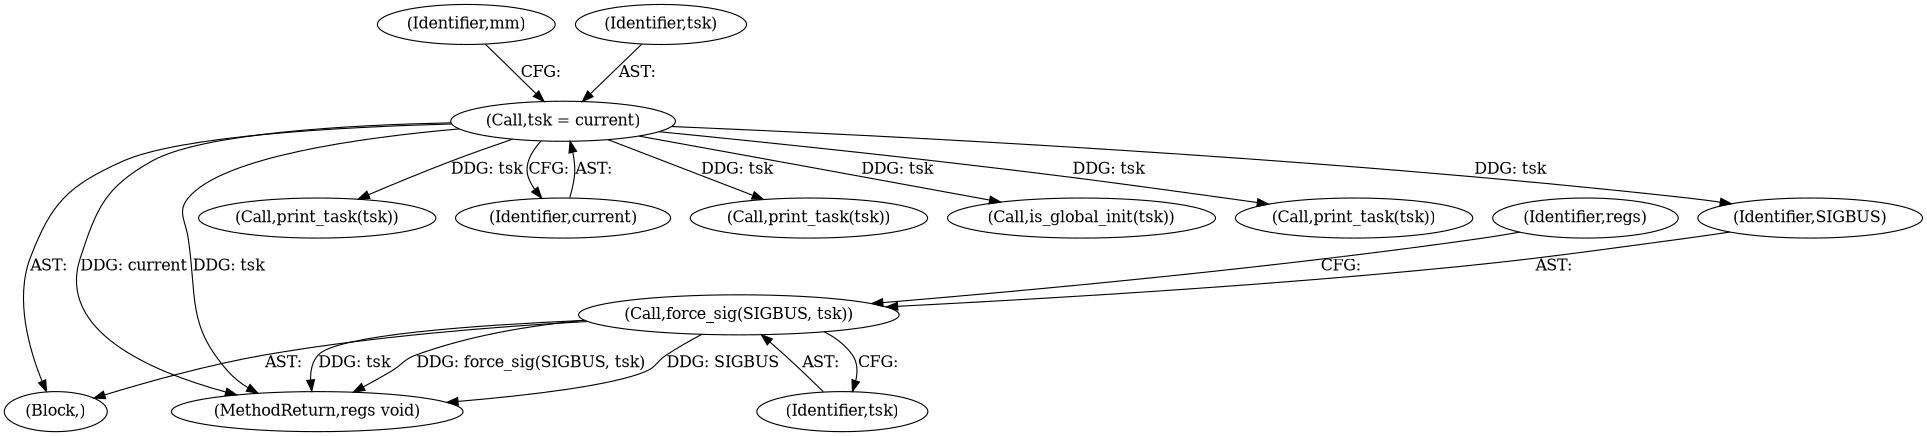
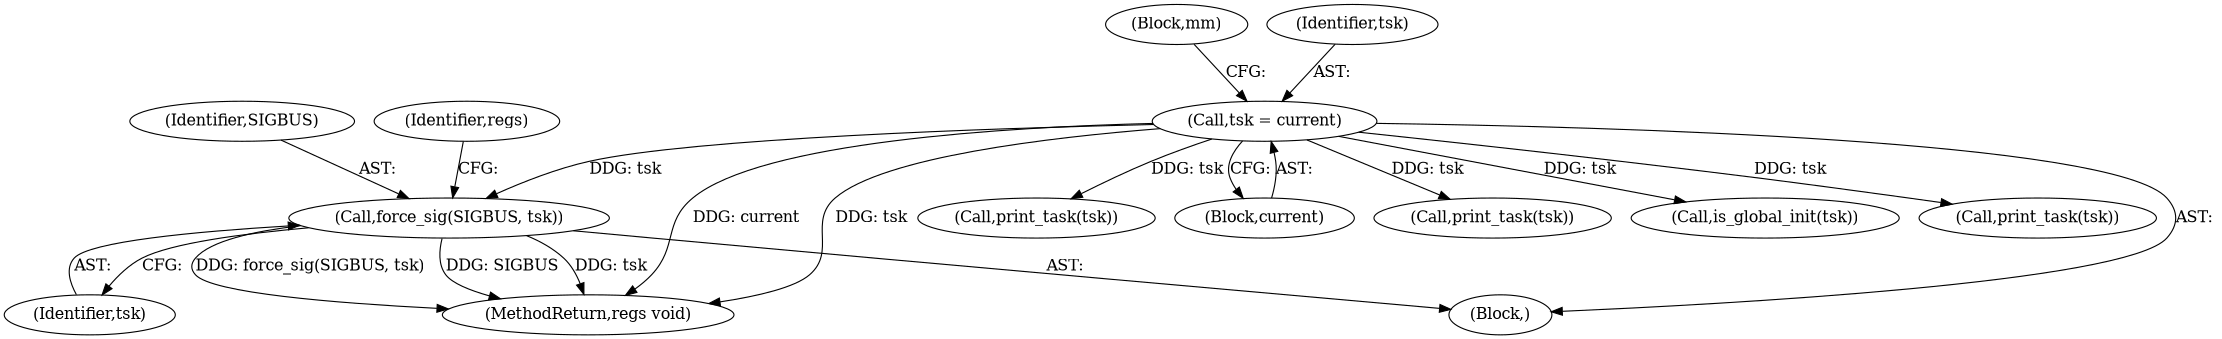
(466, 24) -> (1177, 24)
(1196, 155) -> (822, 137)
(563, 218) -> (1265, 218)
